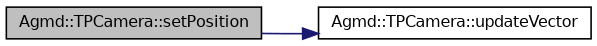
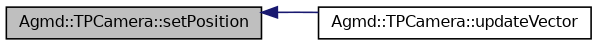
(282, 34) -> (298, 12)
